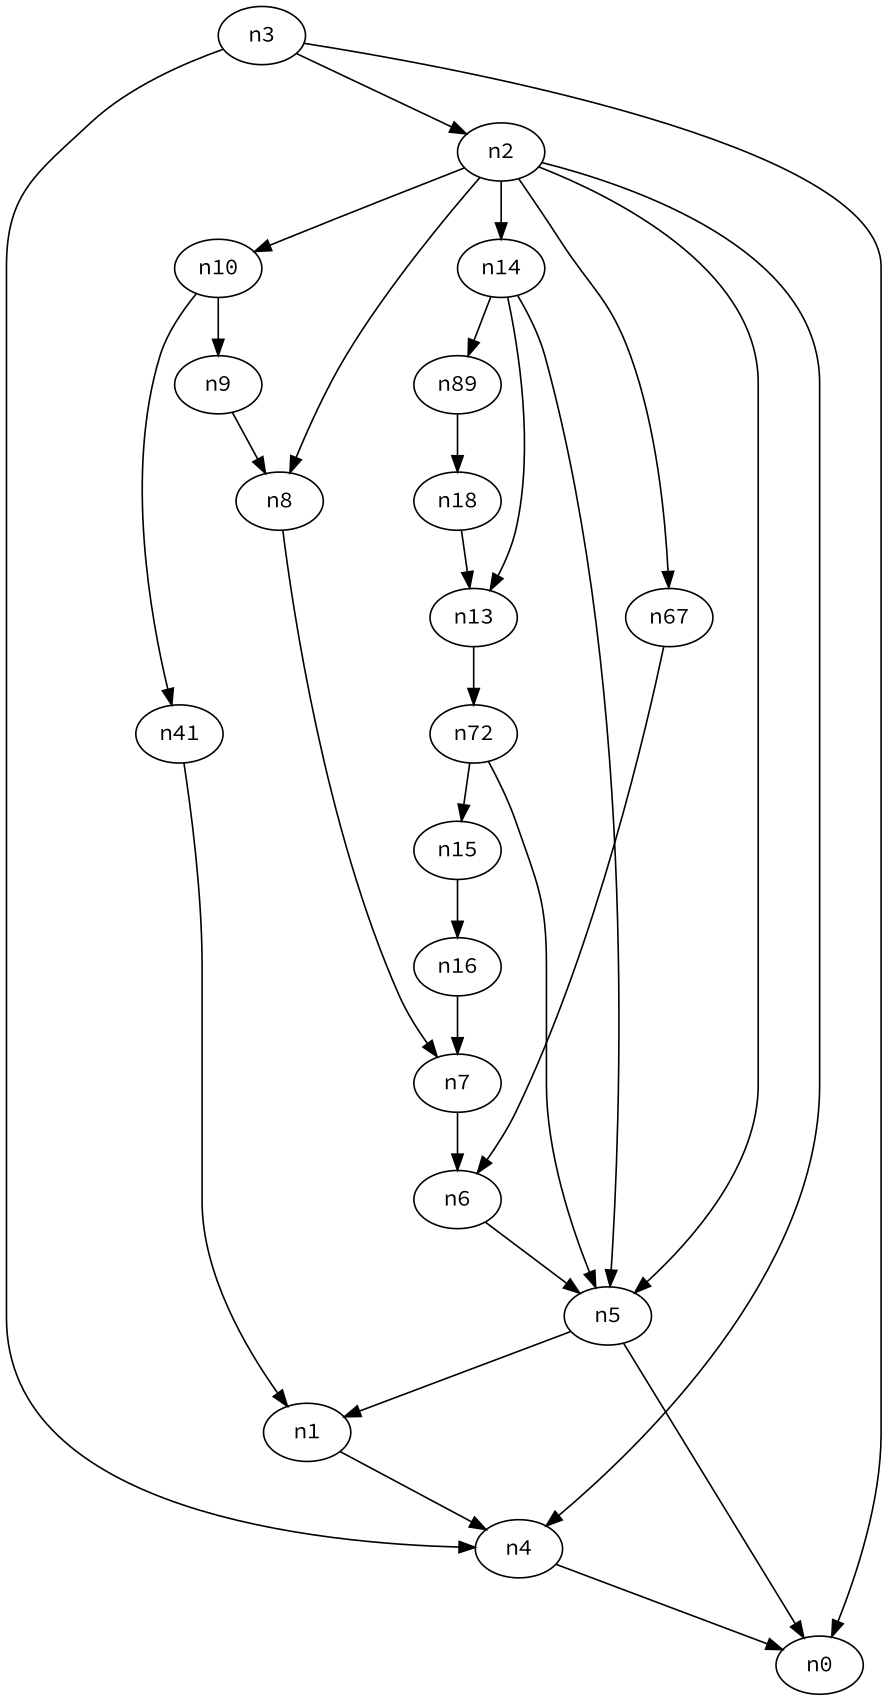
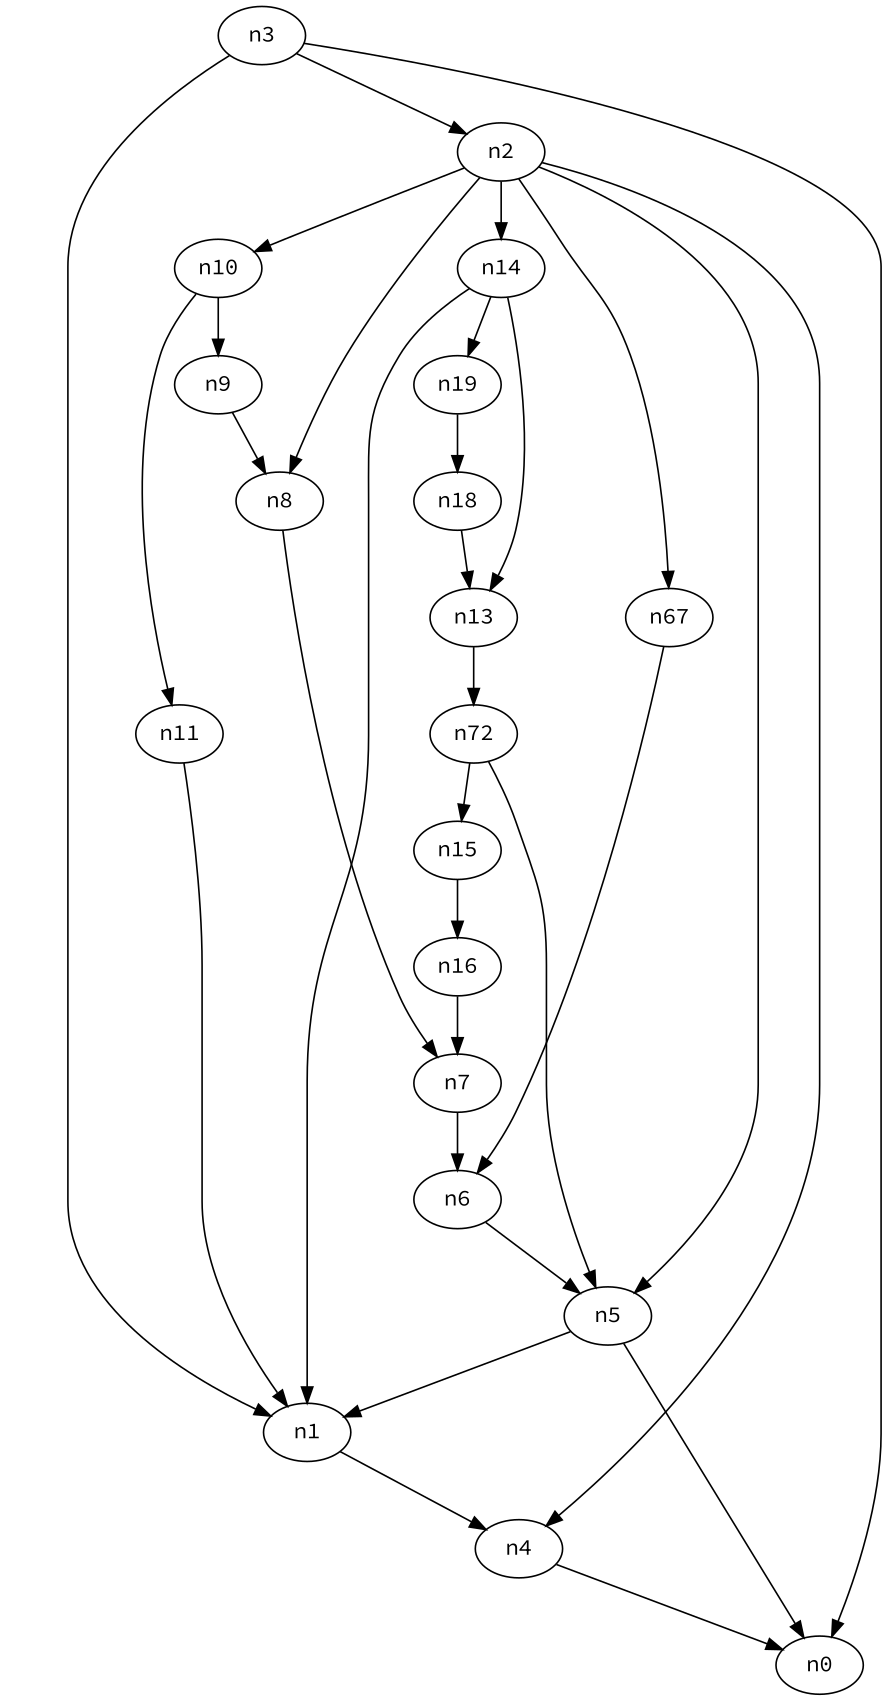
(458, 385) -> (458, 385)
(179, 734) -> (179, 734)
(610, 777) -> (361, 822)
(6, 907) -> (68, 743)
